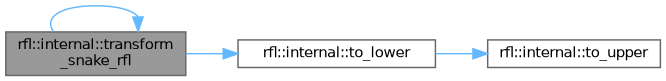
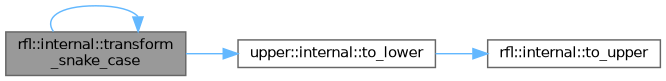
(96, 54) -> (96, 54)
(337, 54) -> (337, 54)
